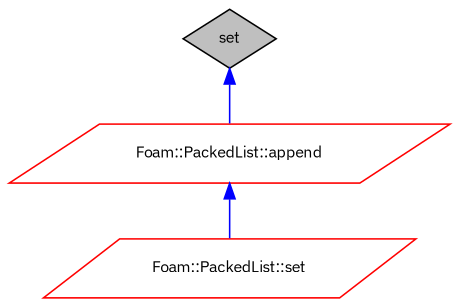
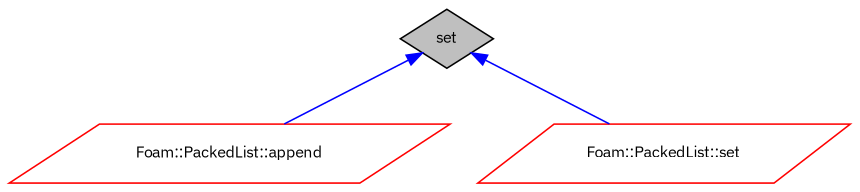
(230, 219) -> (547, 92)
